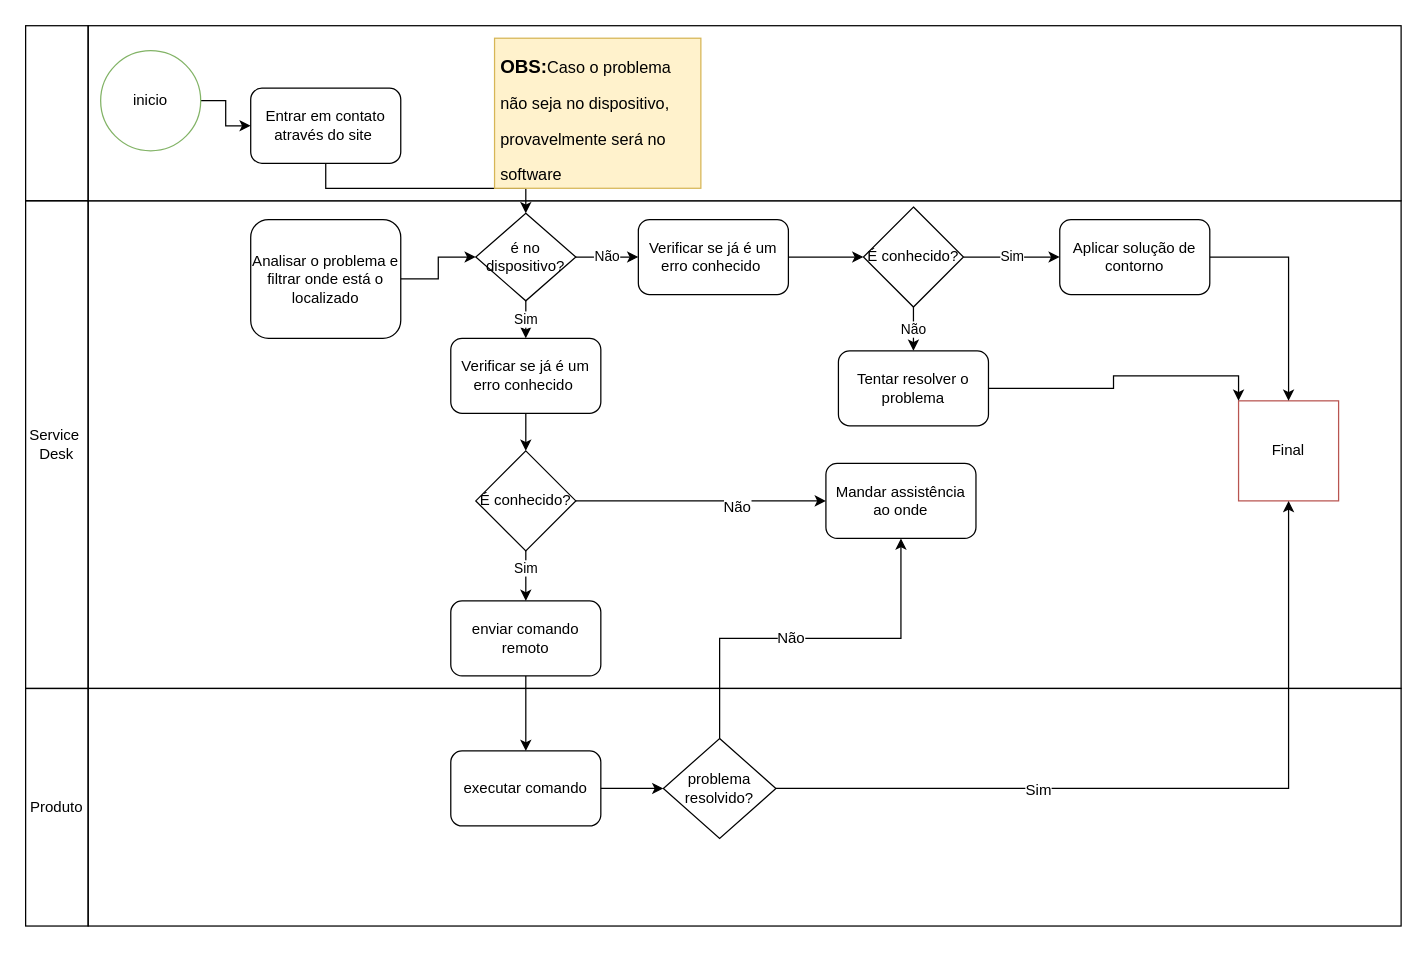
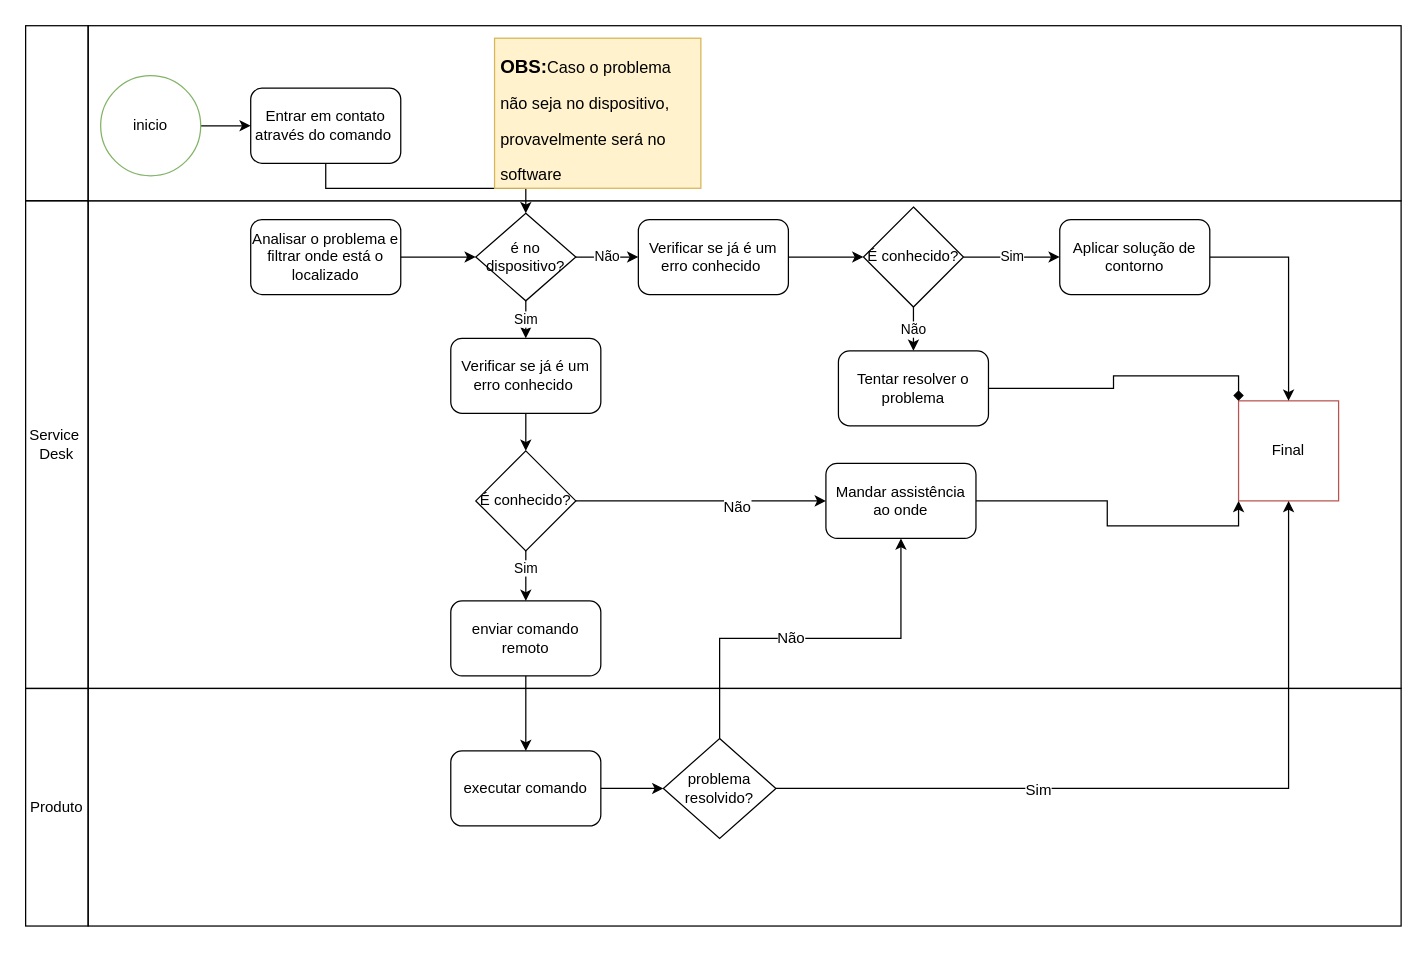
(151, 101) -> (151, 126)
(326, 126) -> (326, 126)
(326, 279) -> (326, 257)
(1238, 391) -> (1238, 390)
none -> (1107, 522)
